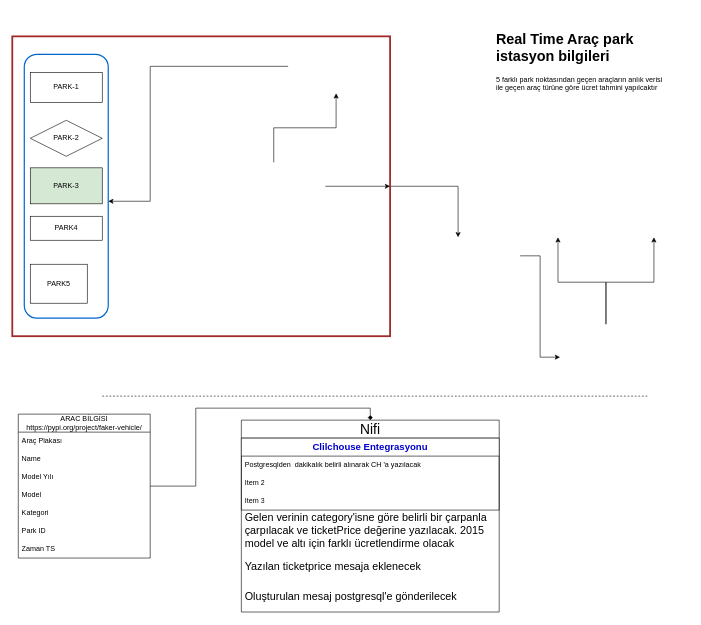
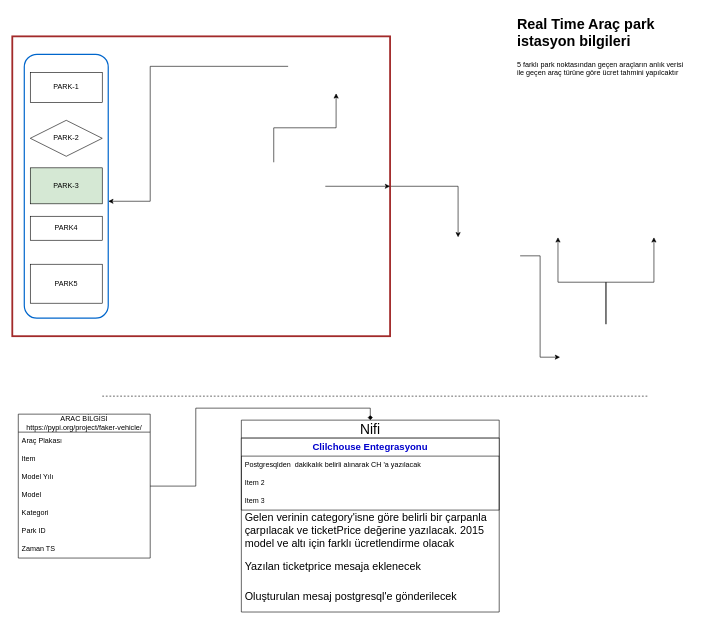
(580, 66) -> (601, 51)
(59, 284) -> (66, 284)
(30, 459) -> (30, 459)
